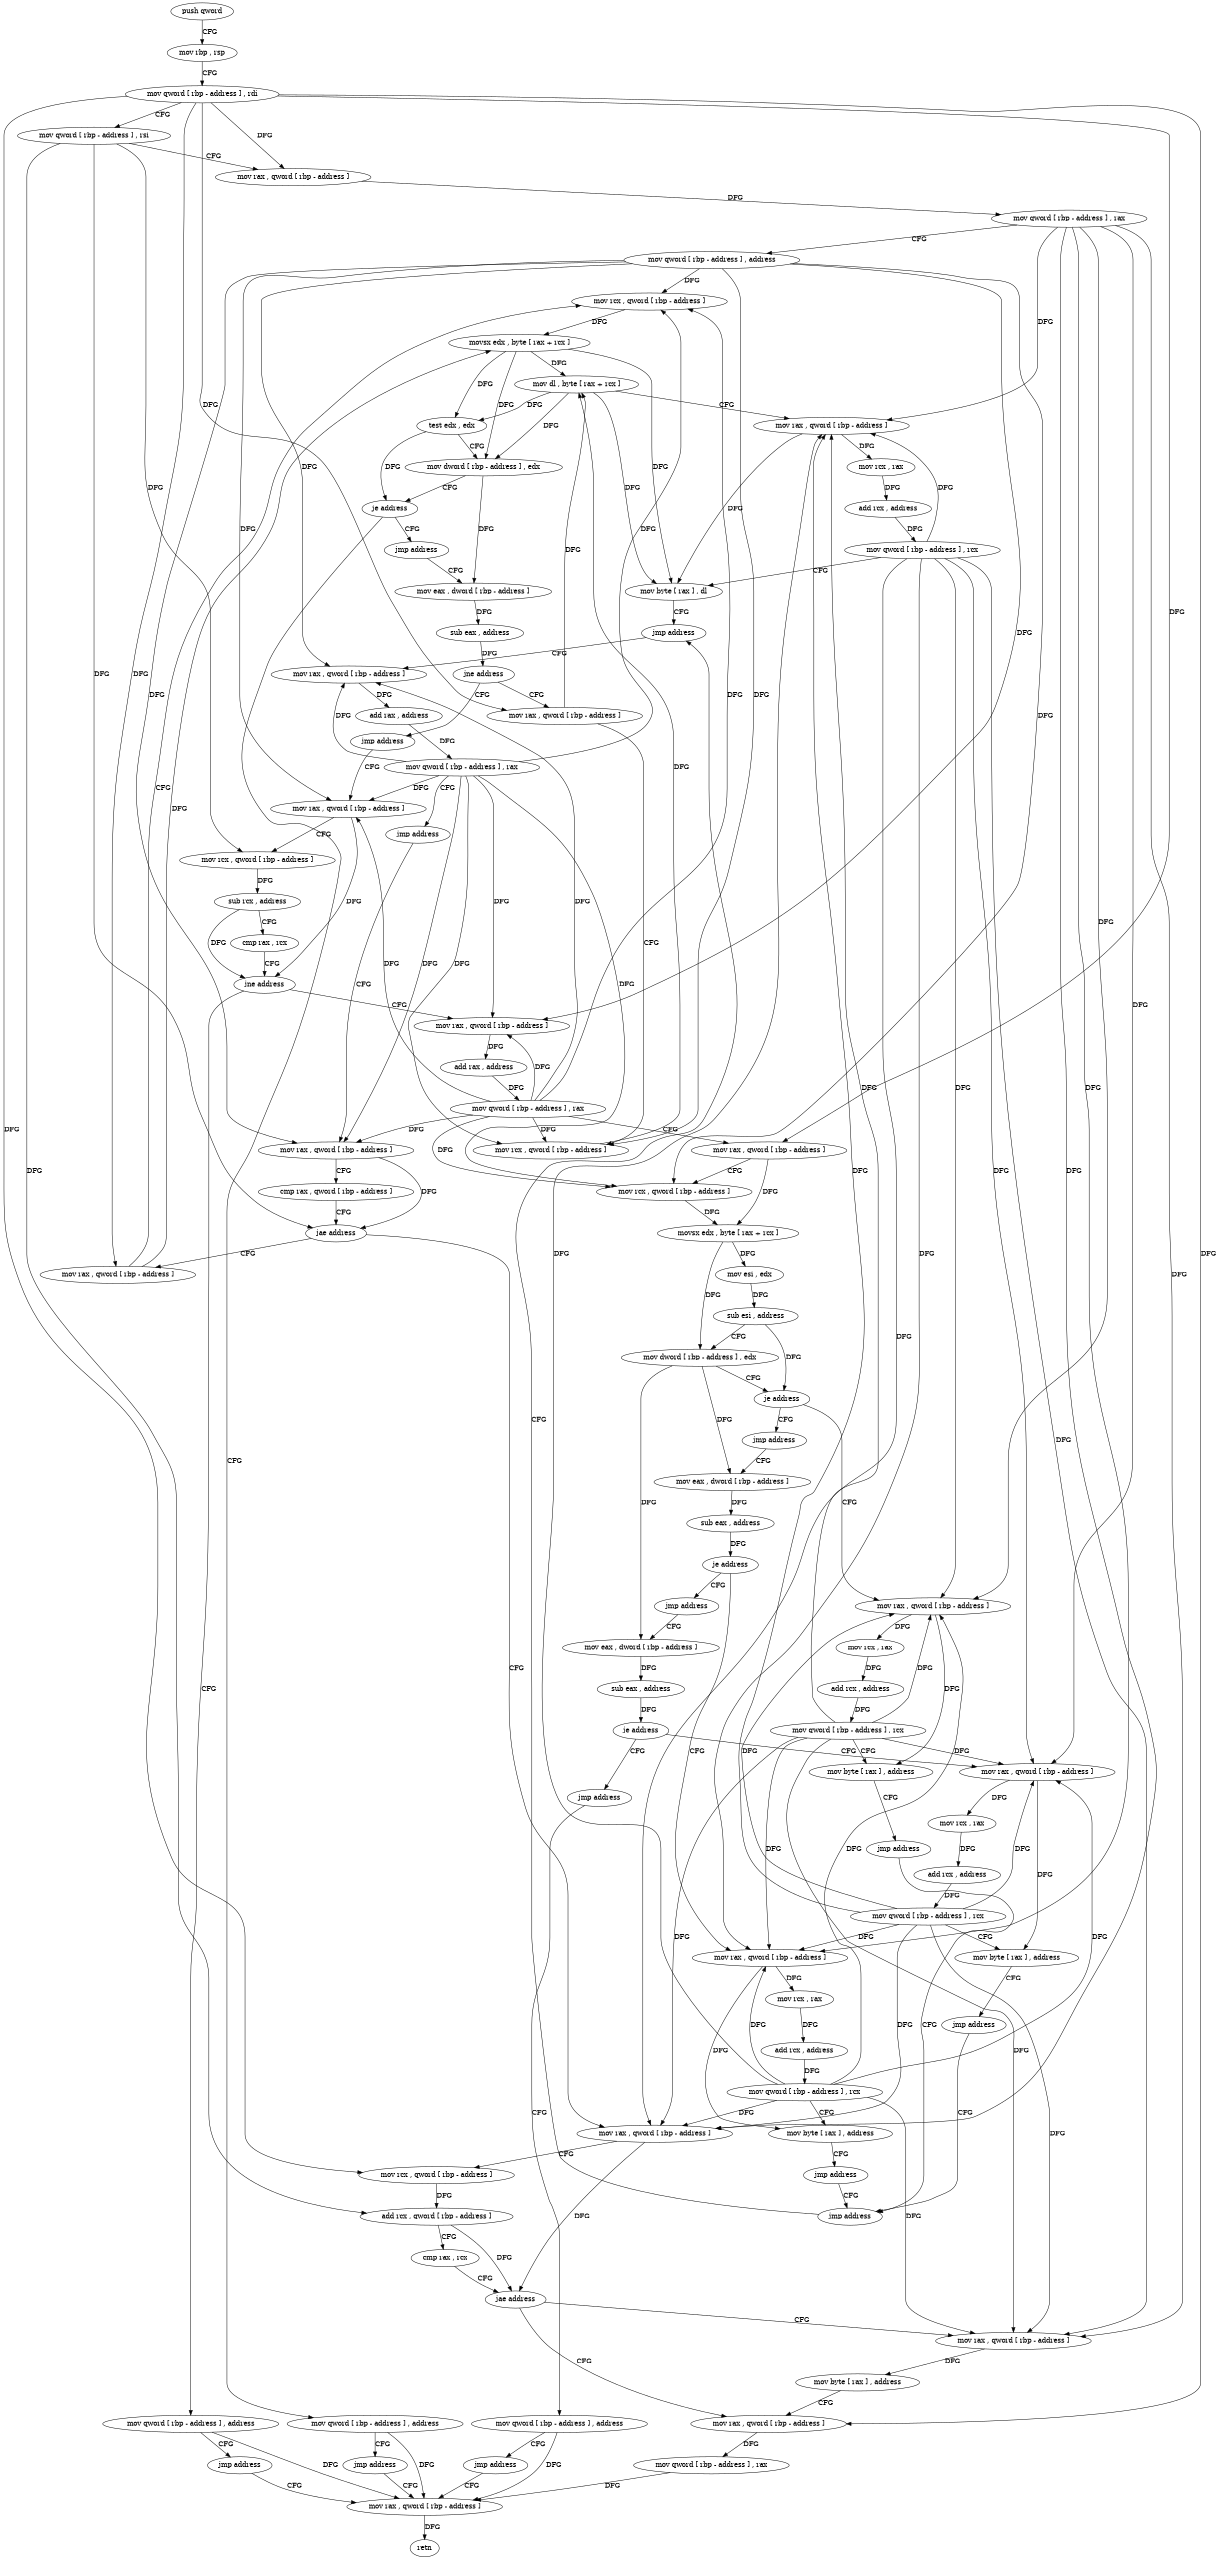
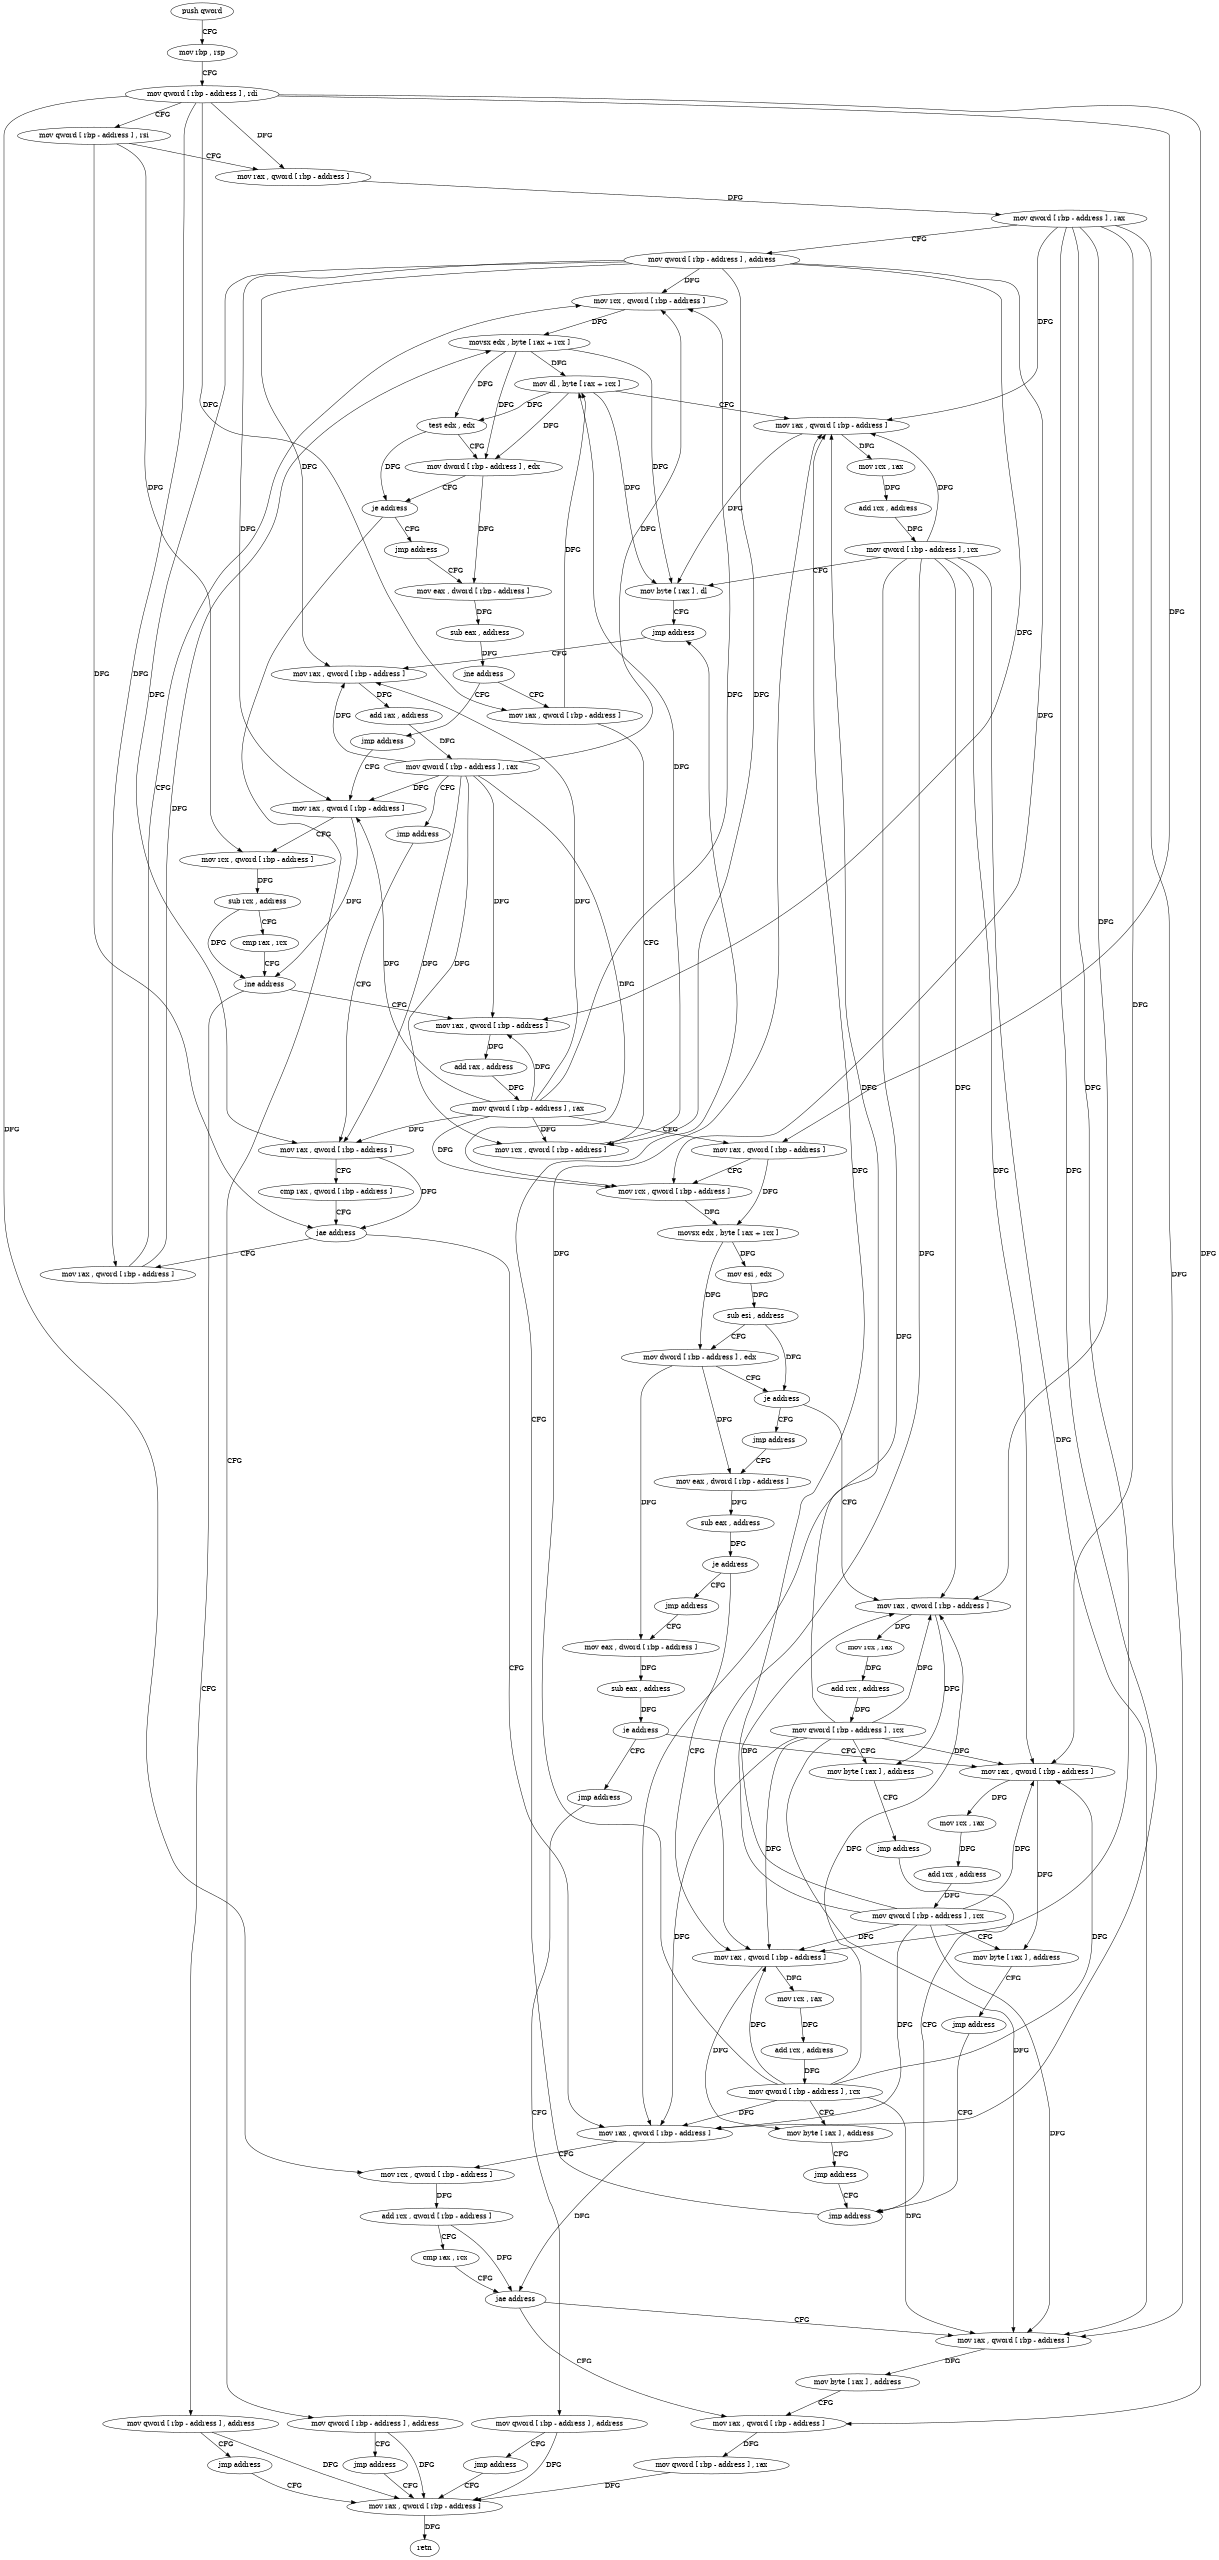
(27, 1247) -> none
